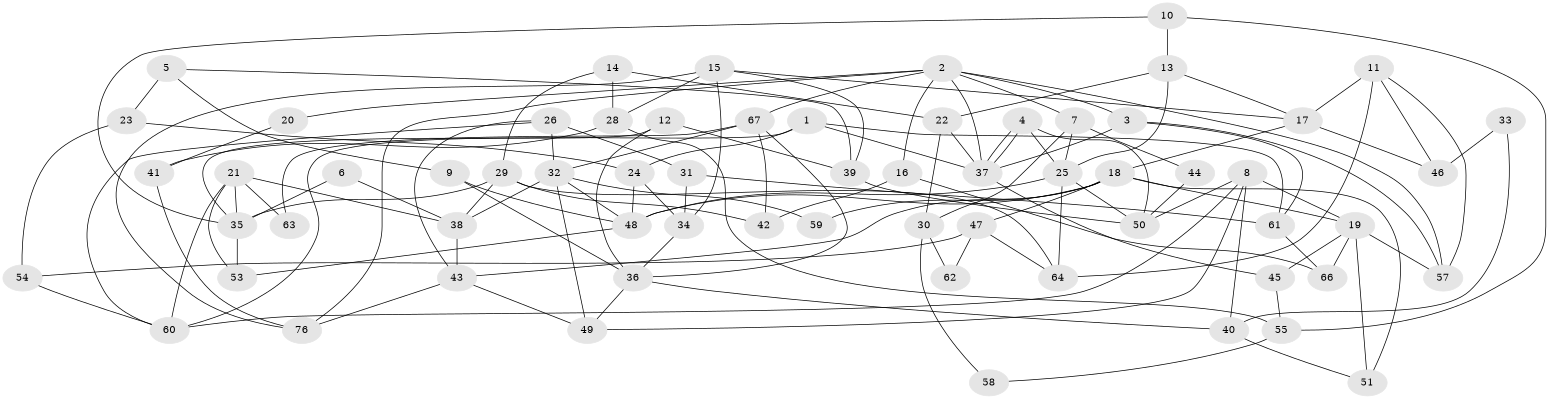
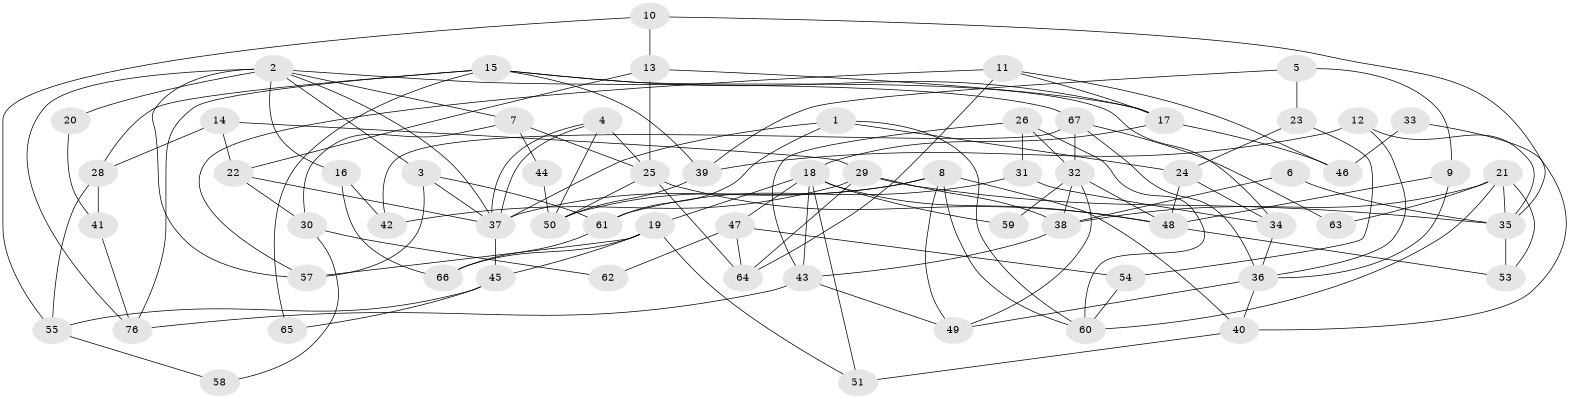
(1301, 199) -> (717, 194)
none -> (287, 330)
